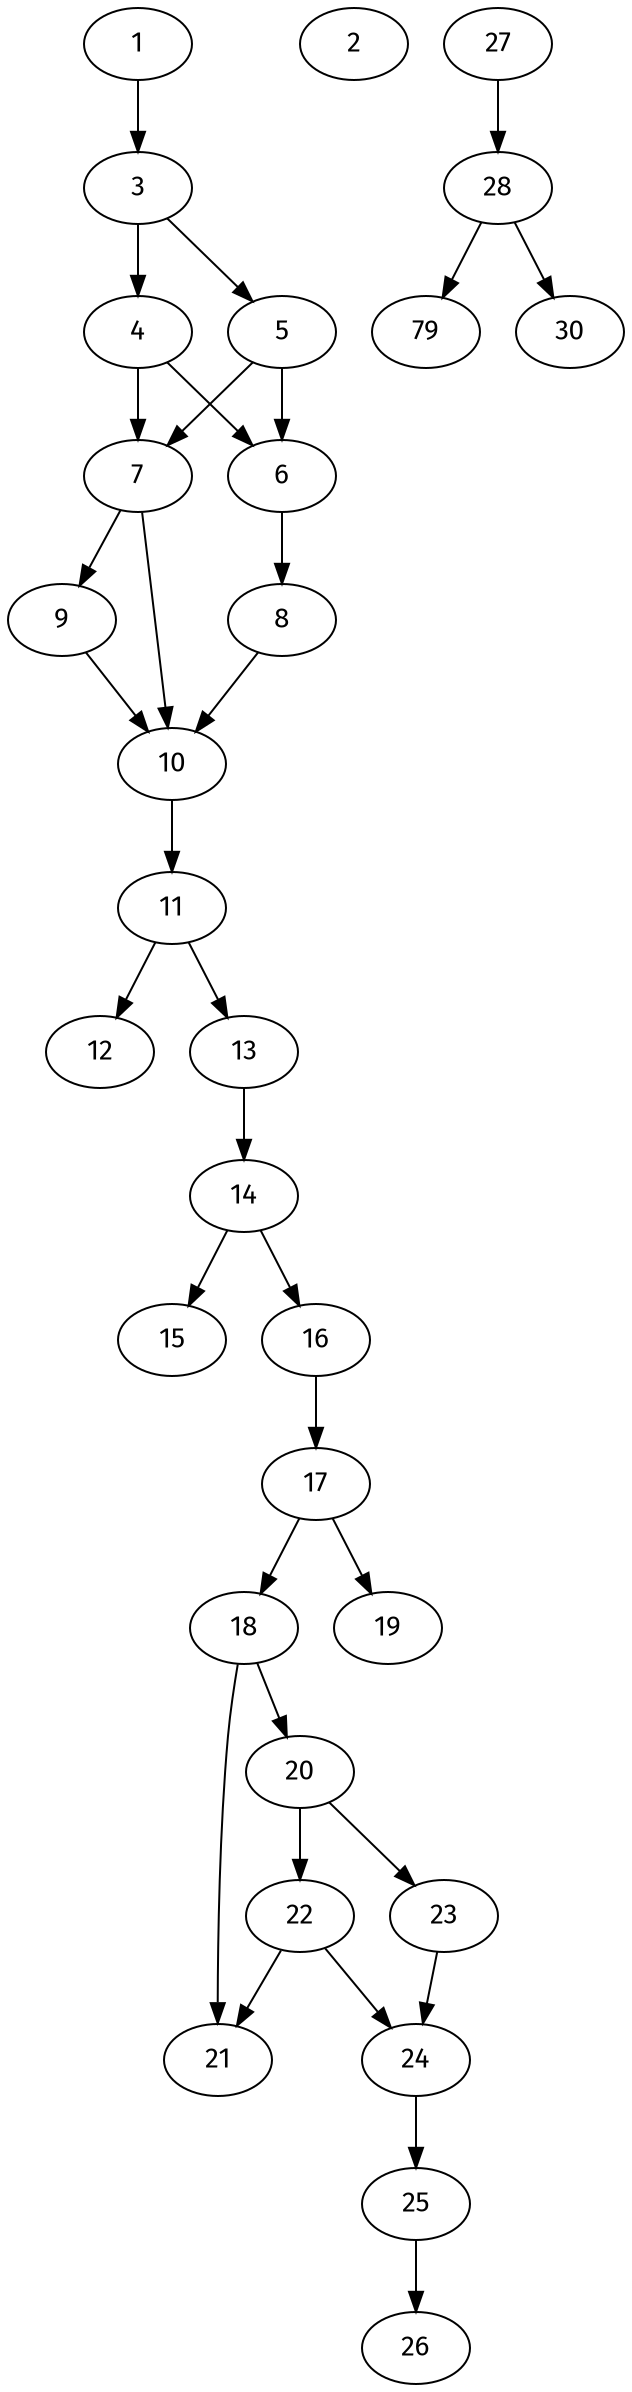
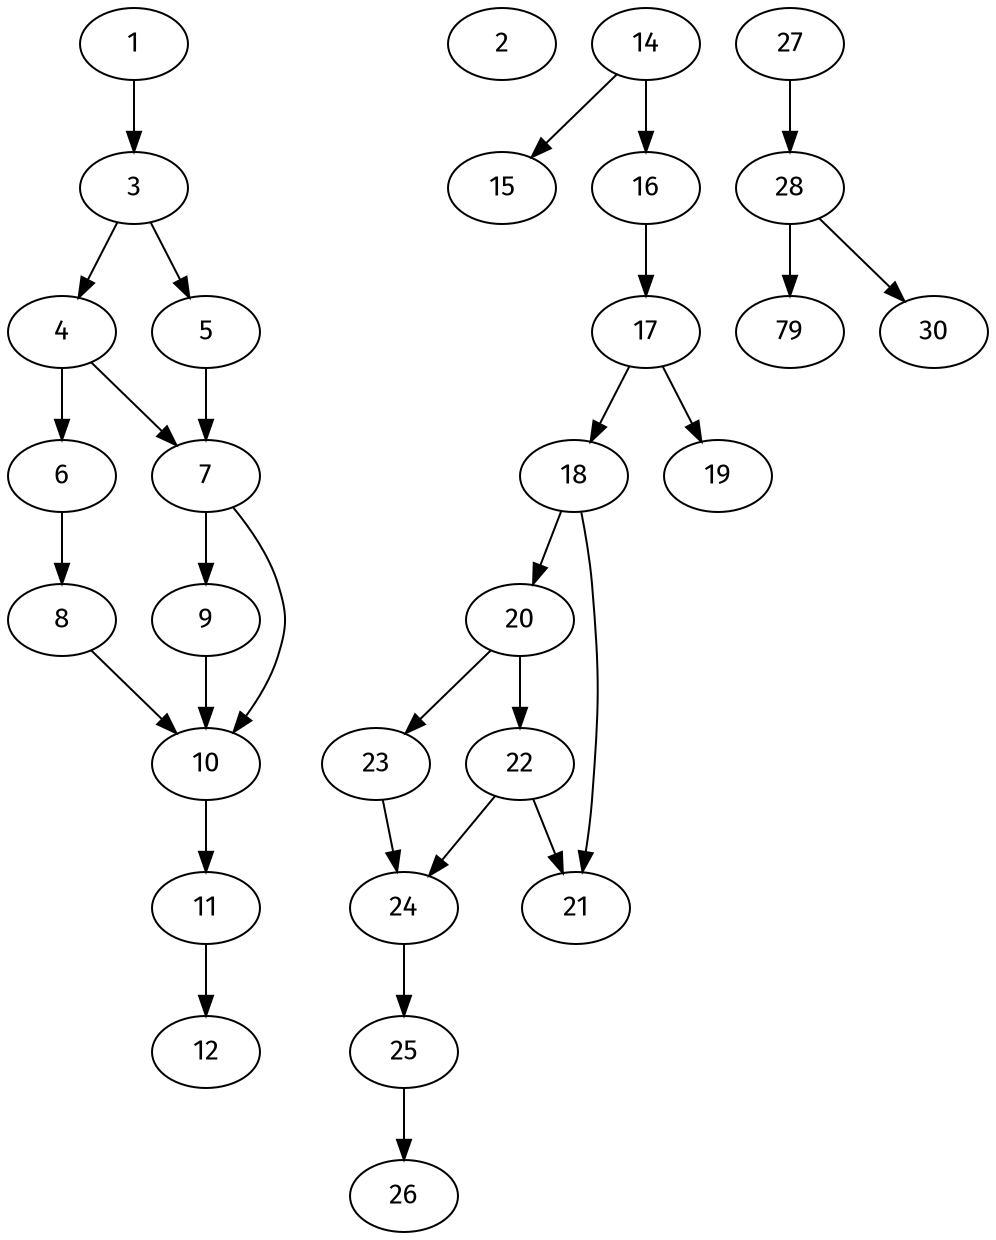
(282, 394) -> none
(244, 1052) -> none
